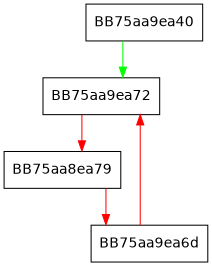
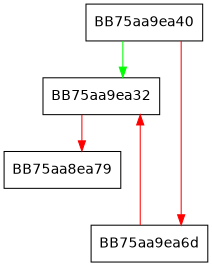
(101, 96) -> (101, 96)
(106, 202) -> (181, 128)
